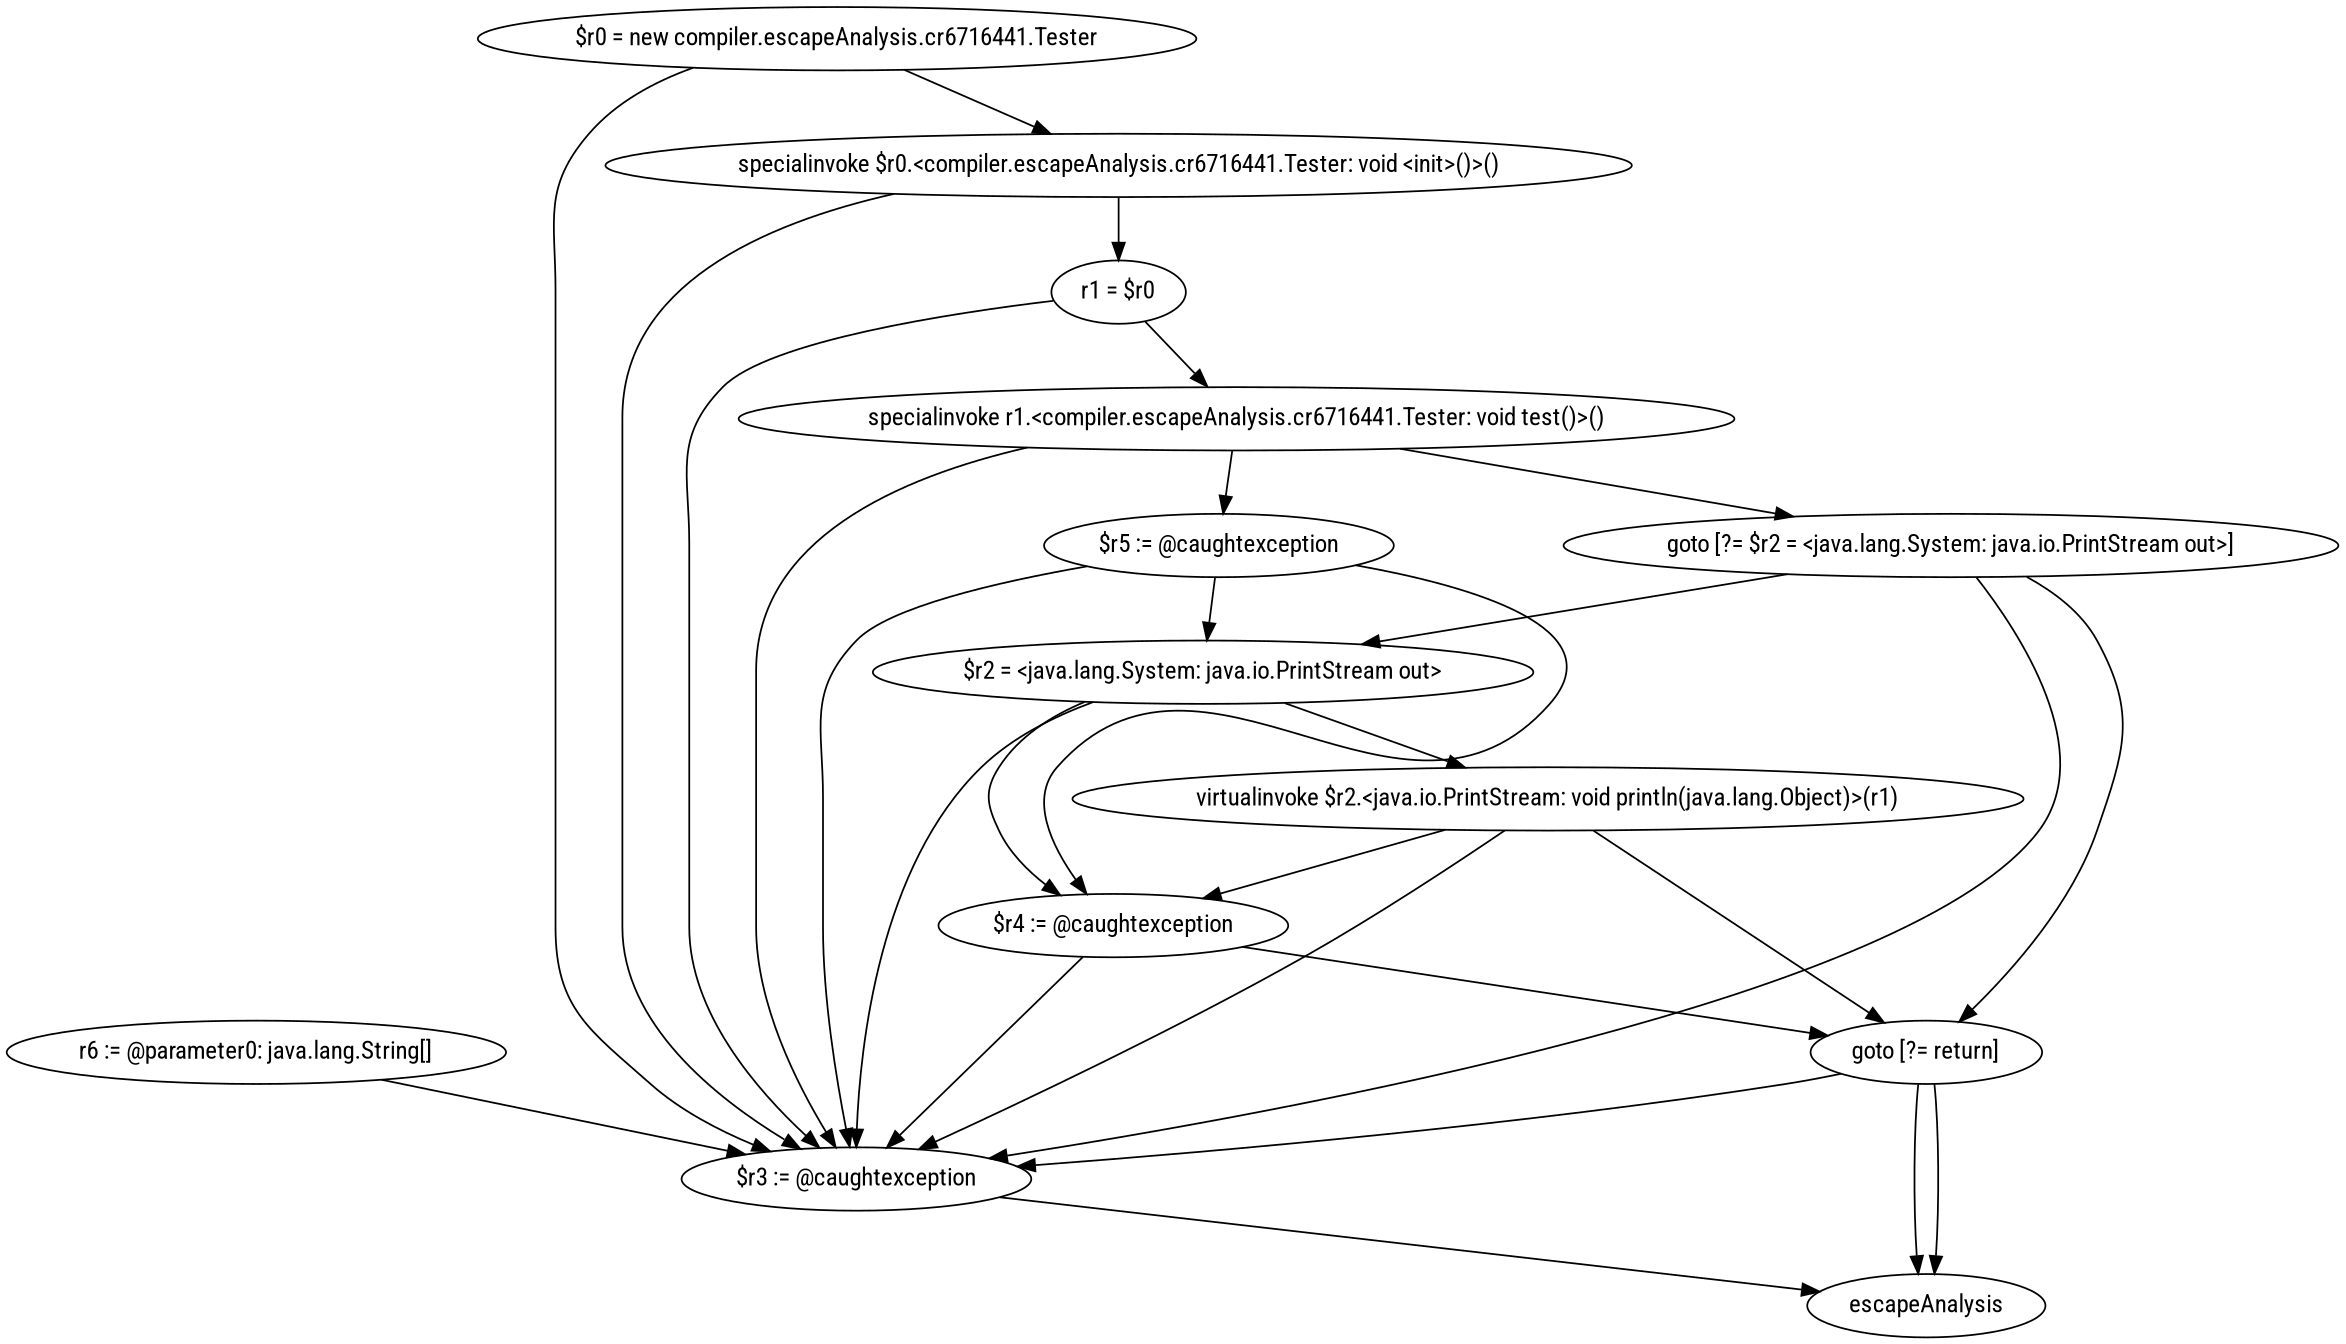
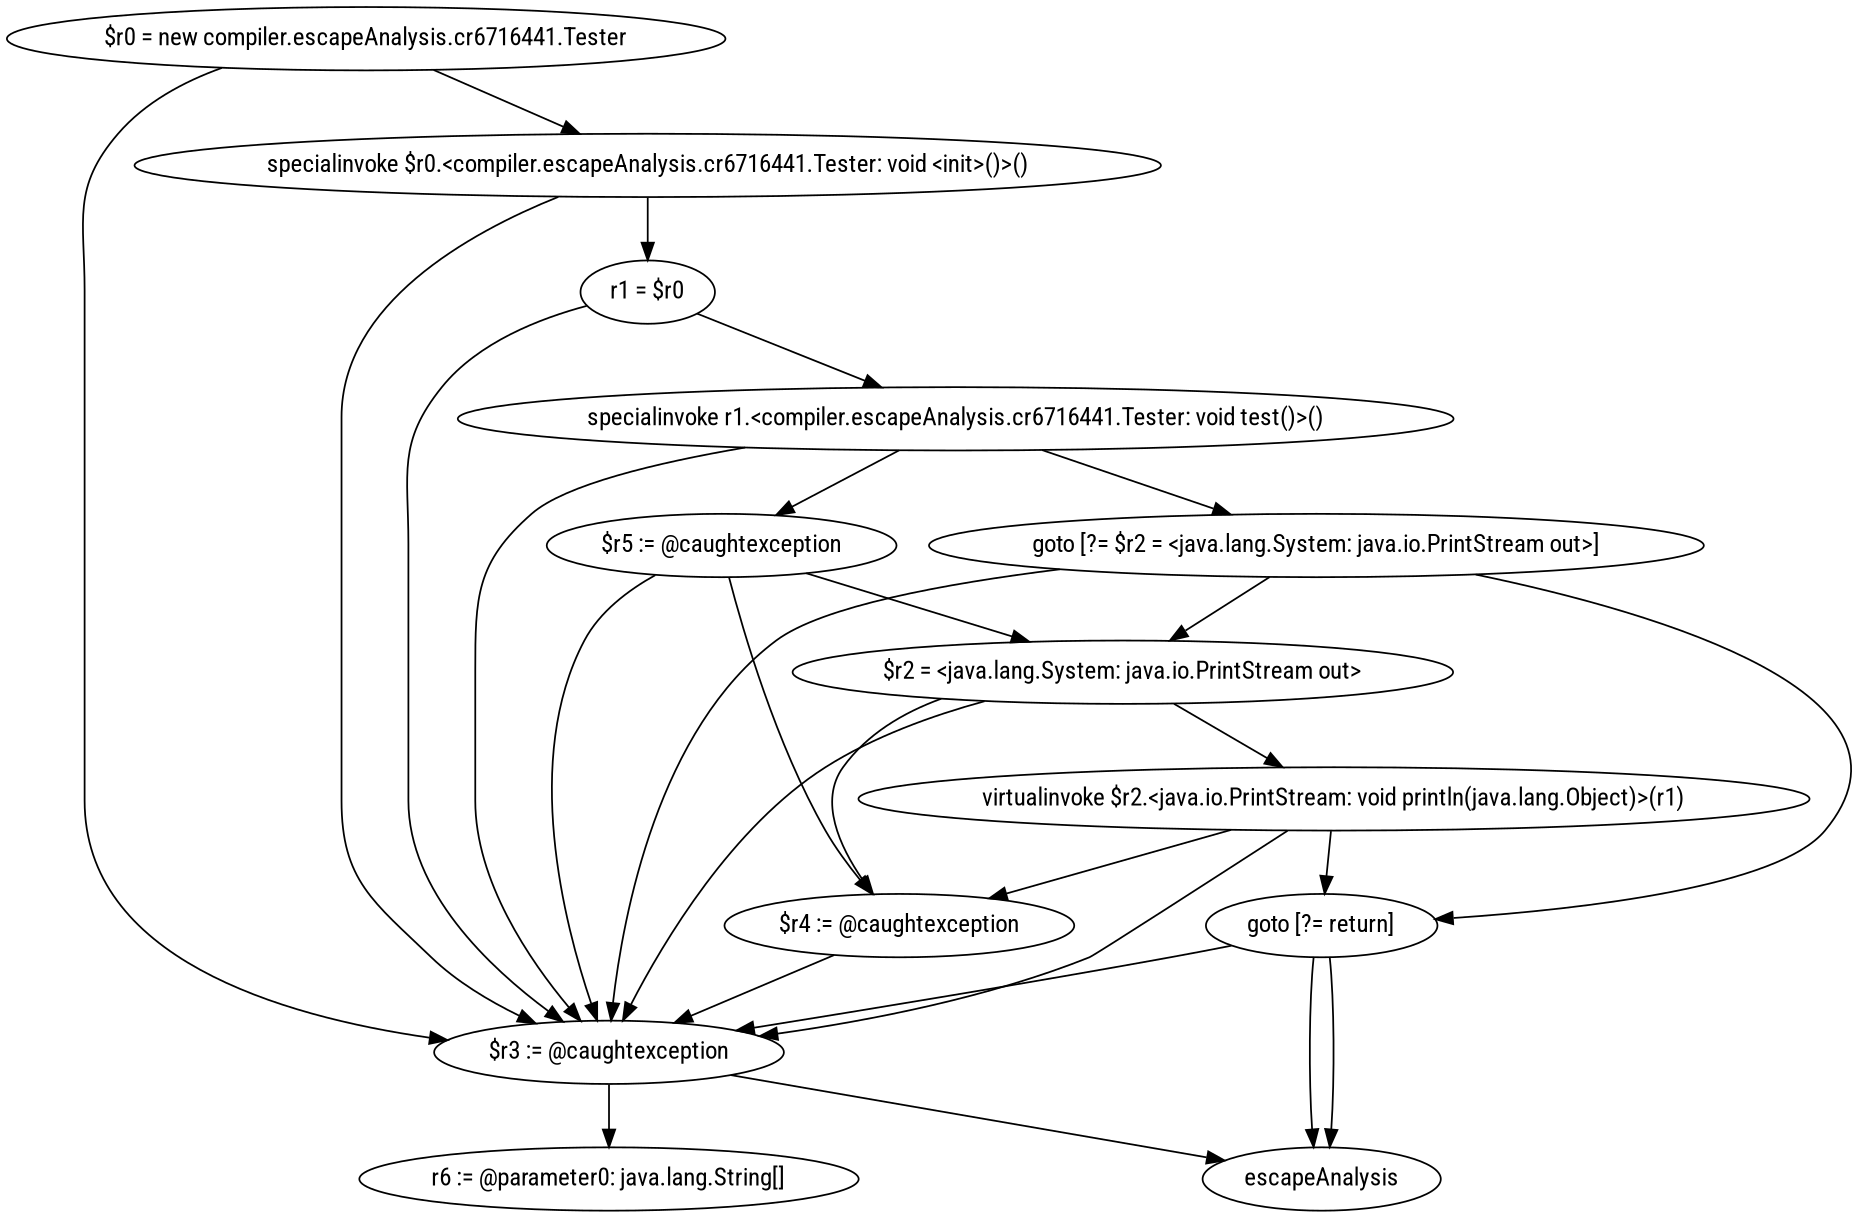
(1527, 990) -> none
(555, 1115) -> (609, 1107)
